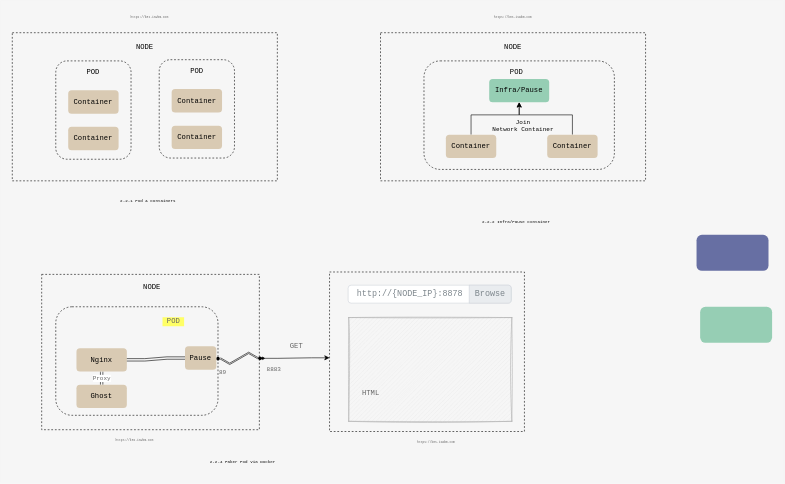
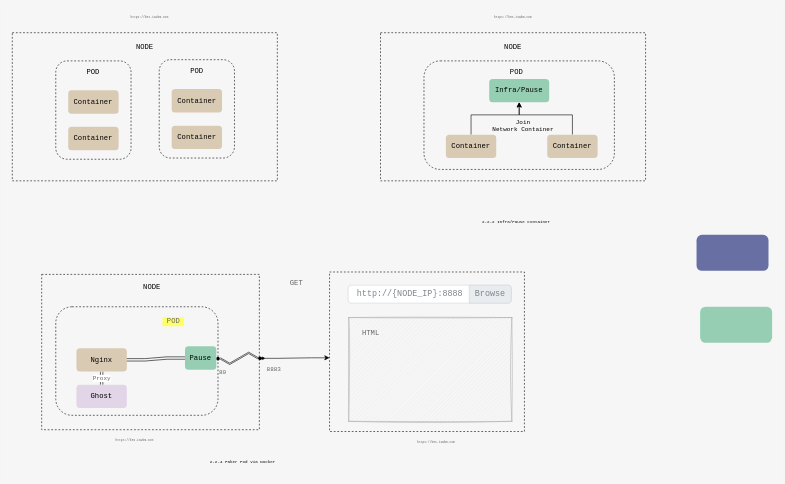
(148, 201) -> none
(405, 294) -> (405, 294)
(297, 347) -> (297, 284)
(201, 358) -> (201, 358)
(223, 373) -> (223, 373)
(371, 393) -> (371, 333)
(102, 397) -> (102, 397)
